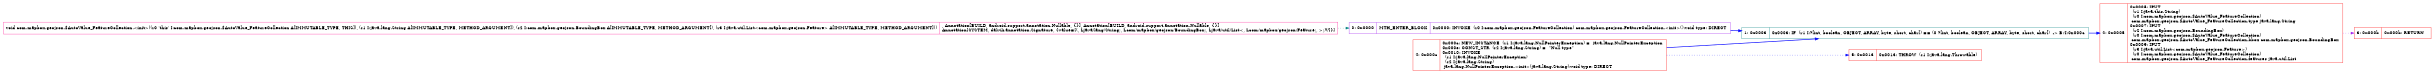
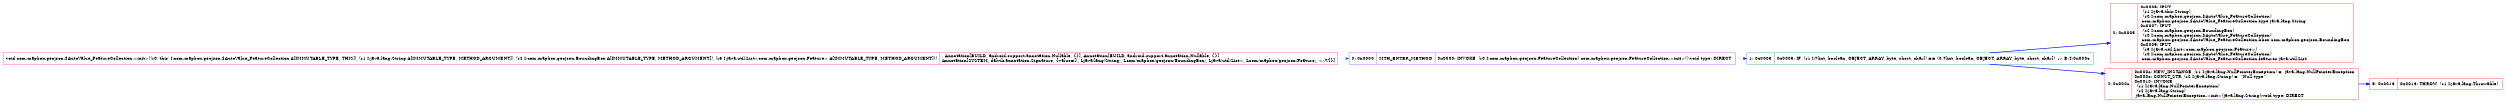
(1403, 28) -> (1406, 58)
(1735, 31) -> (1739, 59)
(2393, 33) -> none
(1741, 43) -> (2046, 69)
(1756, 55) -> (2363, 84)
